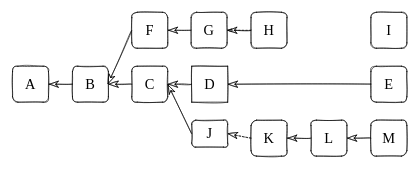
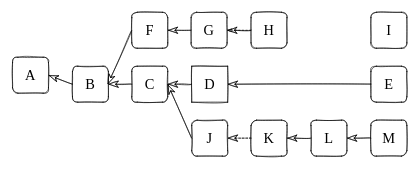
(30, 84) -> (30, 75)
(210, 134) -> (210, 138)
